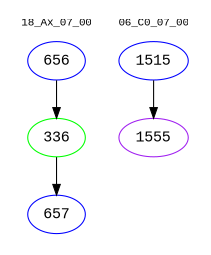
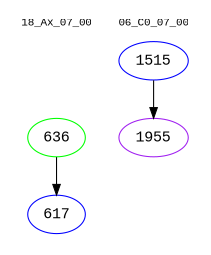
(57, 61) -> none
(57, 138) -> (57, 138)
(154, 138) -> (154, 138)
(57, 214) -> (57, 214)
